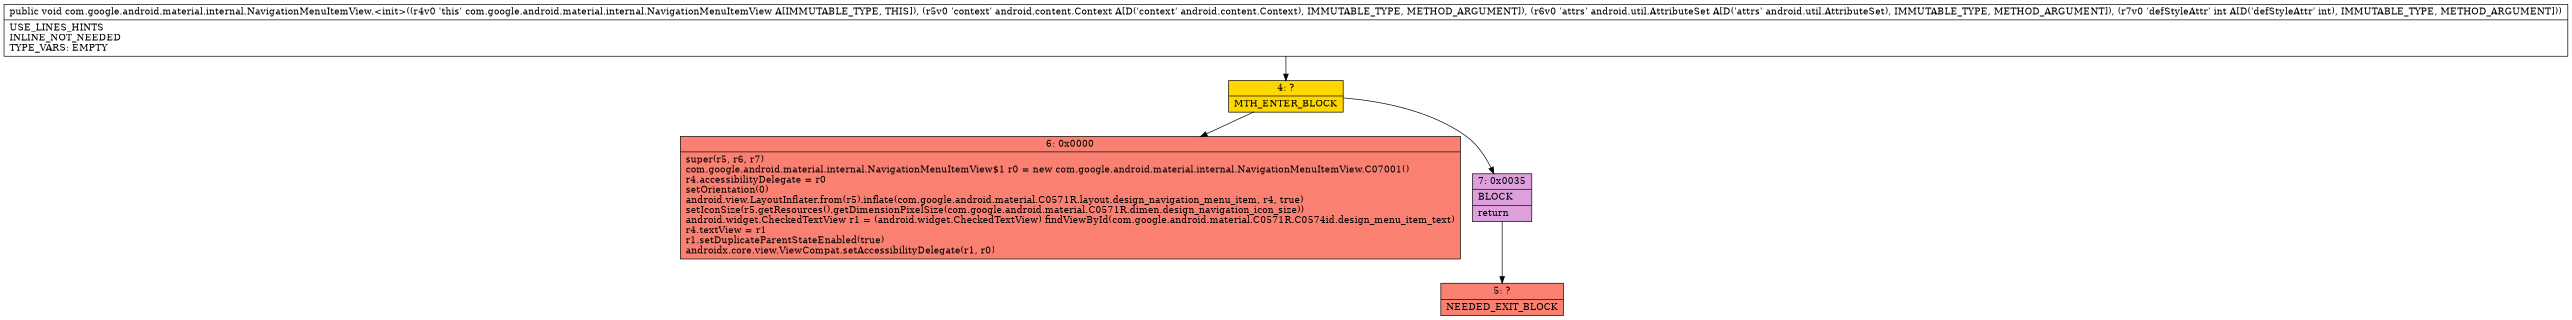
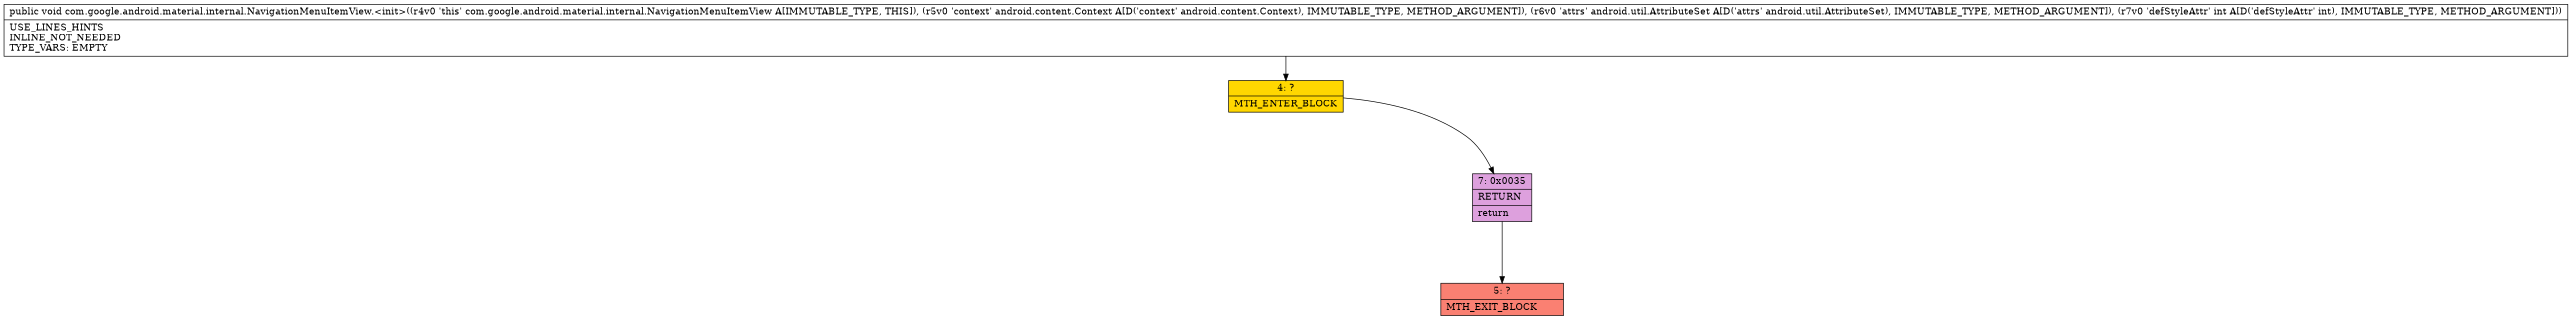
(1495, 197) -> (1500, 197)
(1070, 198) -> none
(1502, 307) -> (1492, 307)
